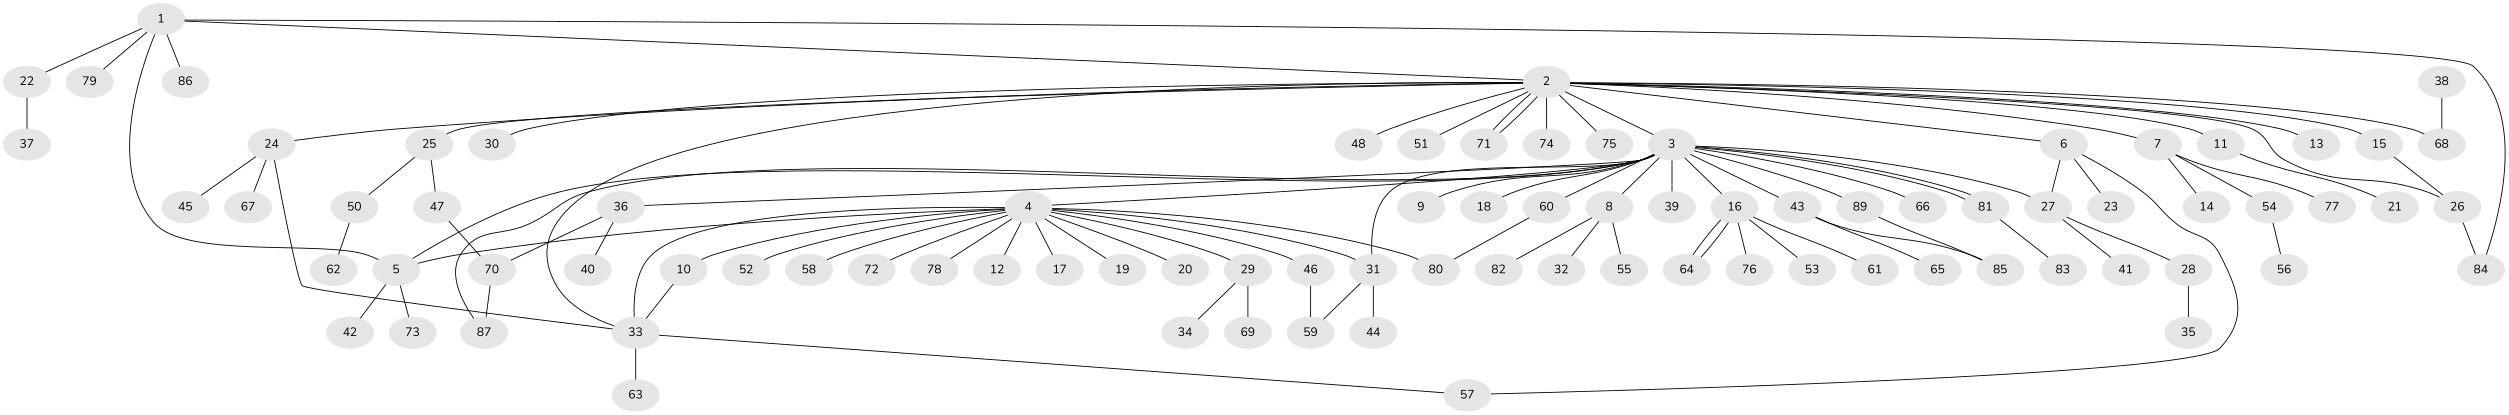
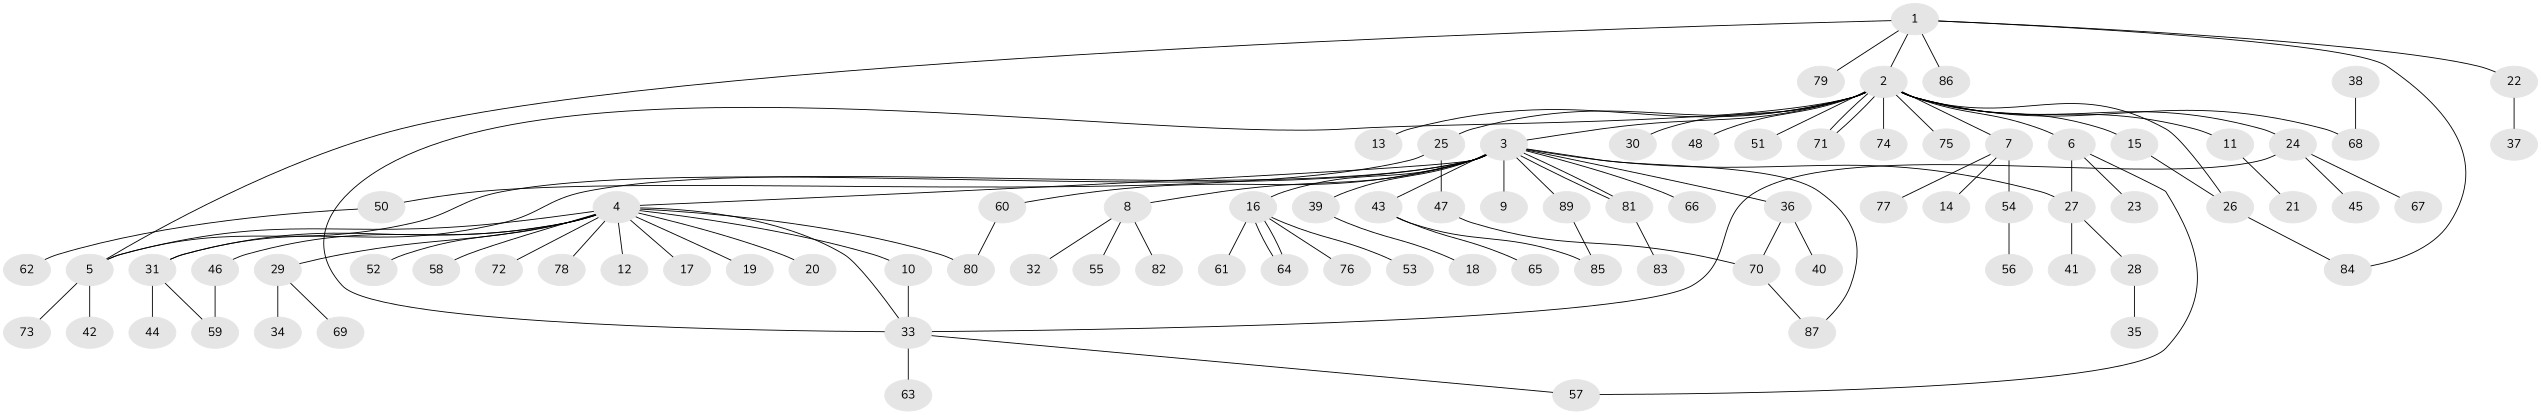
(1551, 181) -> (1394, 239)
